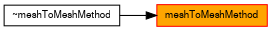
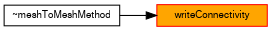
(212, 15) -> (212, 15)
